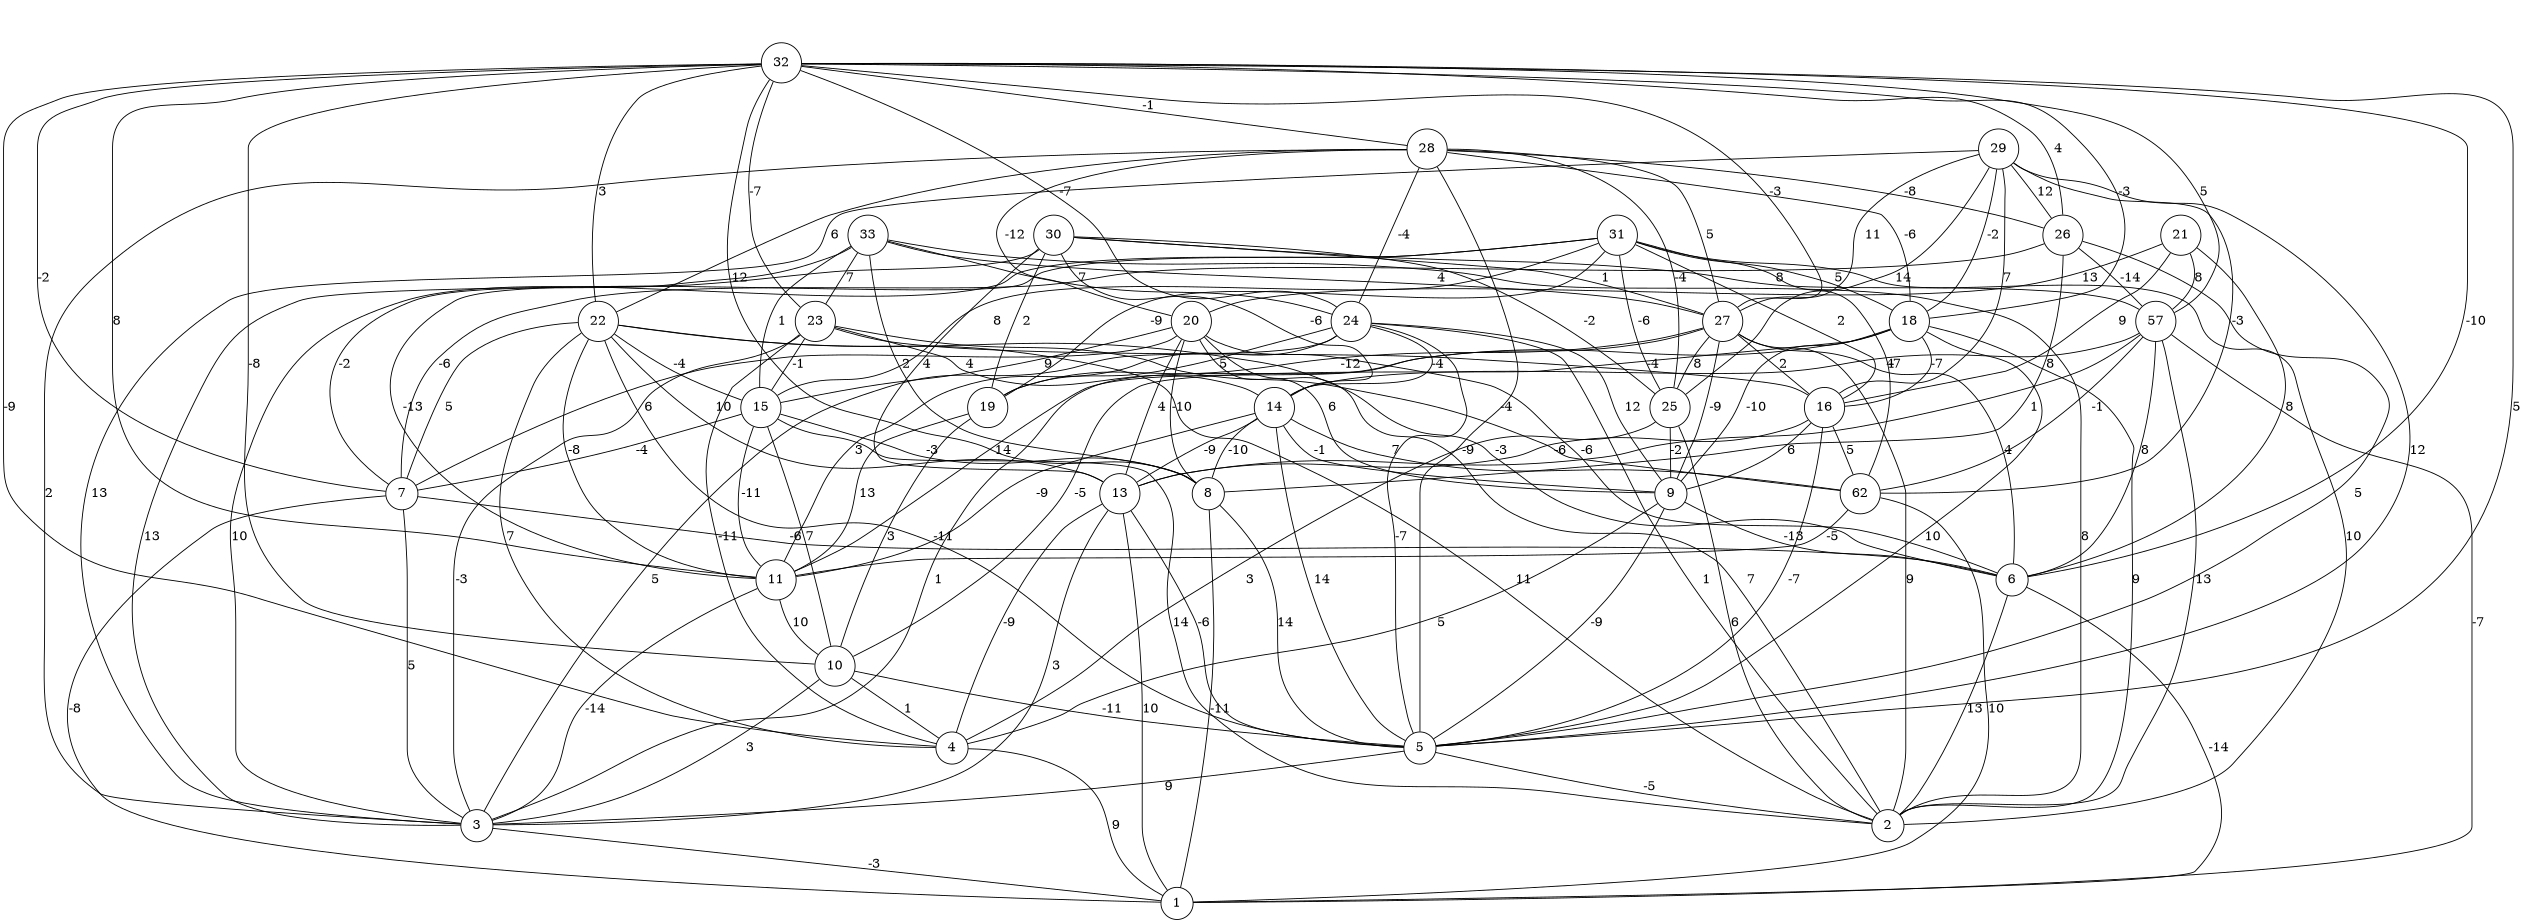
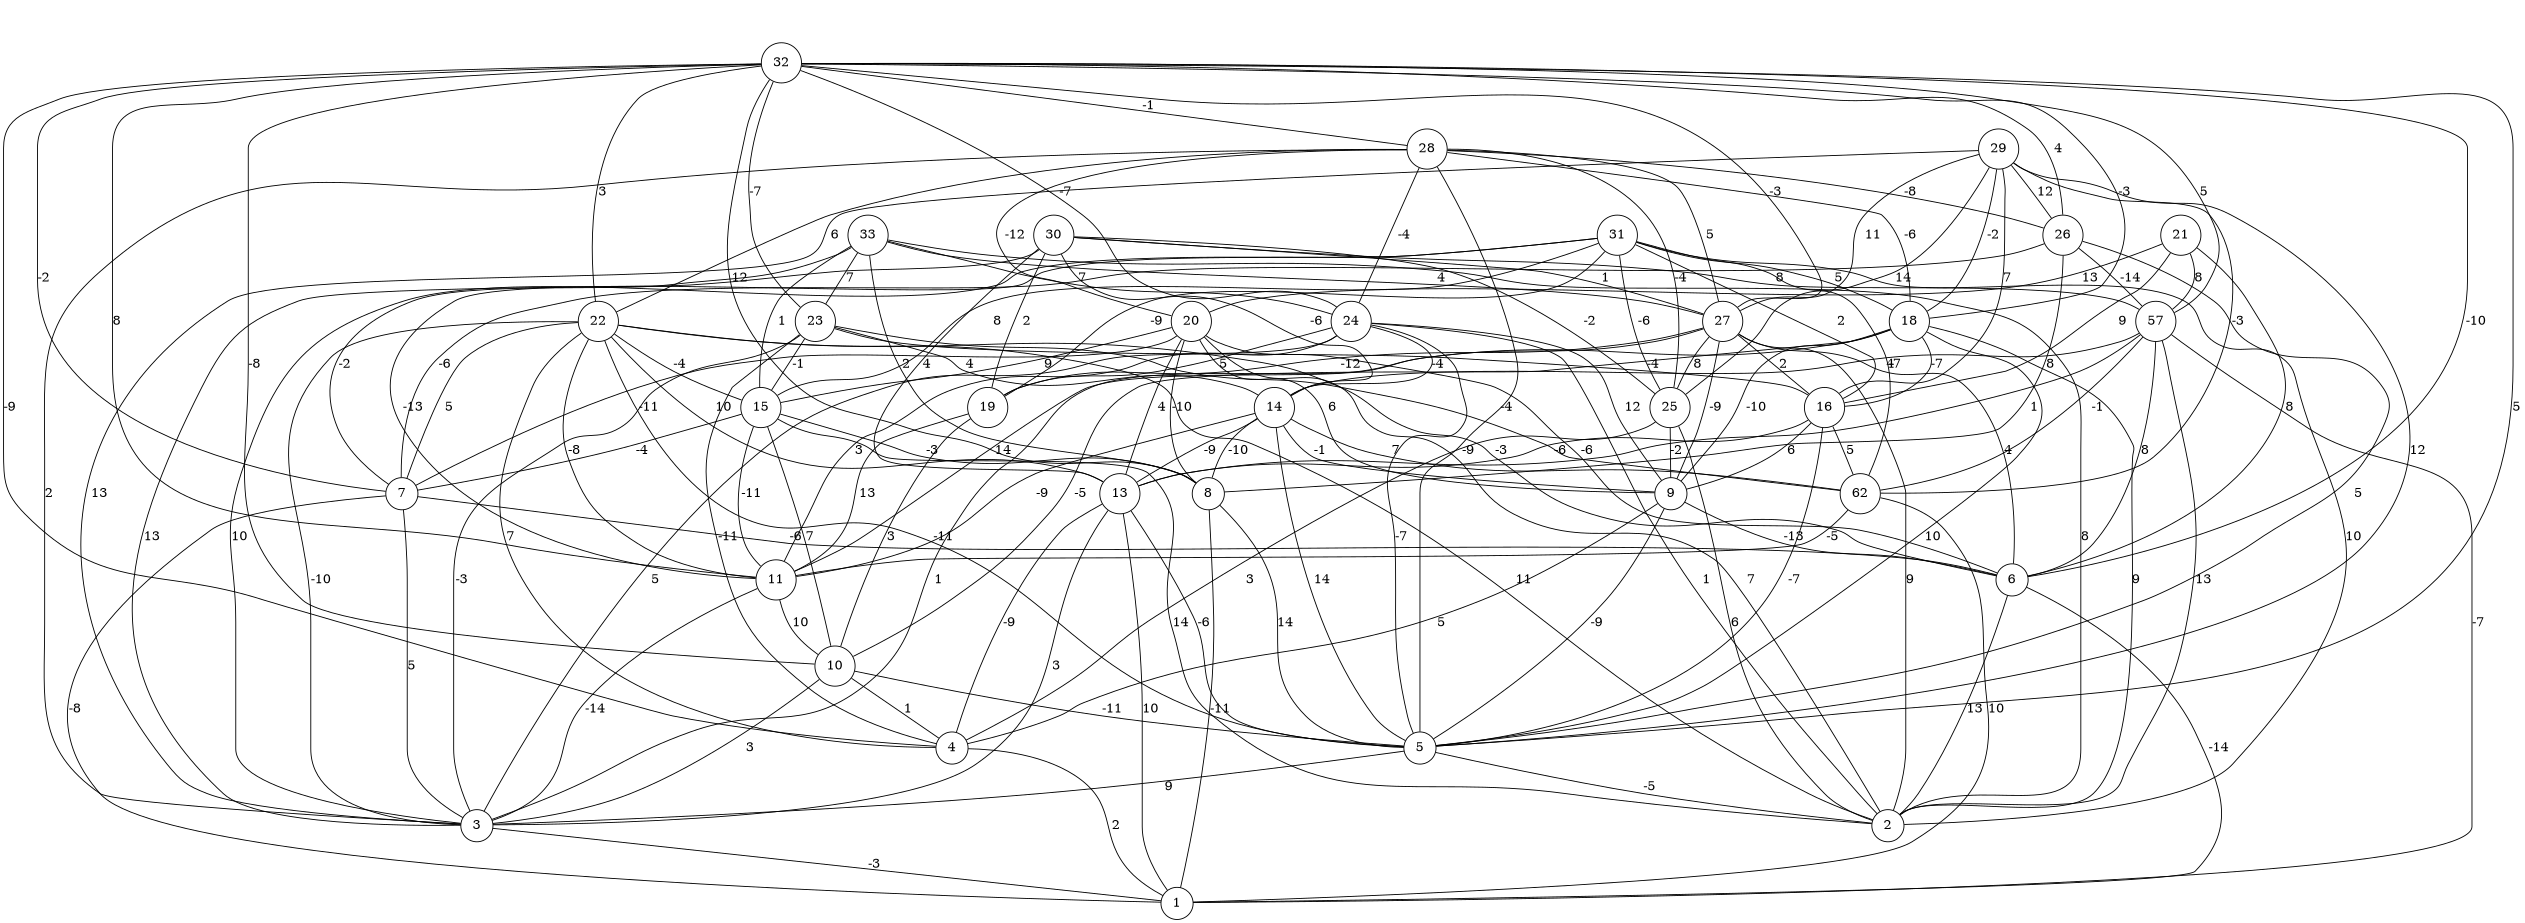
(649, 408) -> (649, 408)
none -> (296, 513)
(1116, 826) -> (1116, 826)
